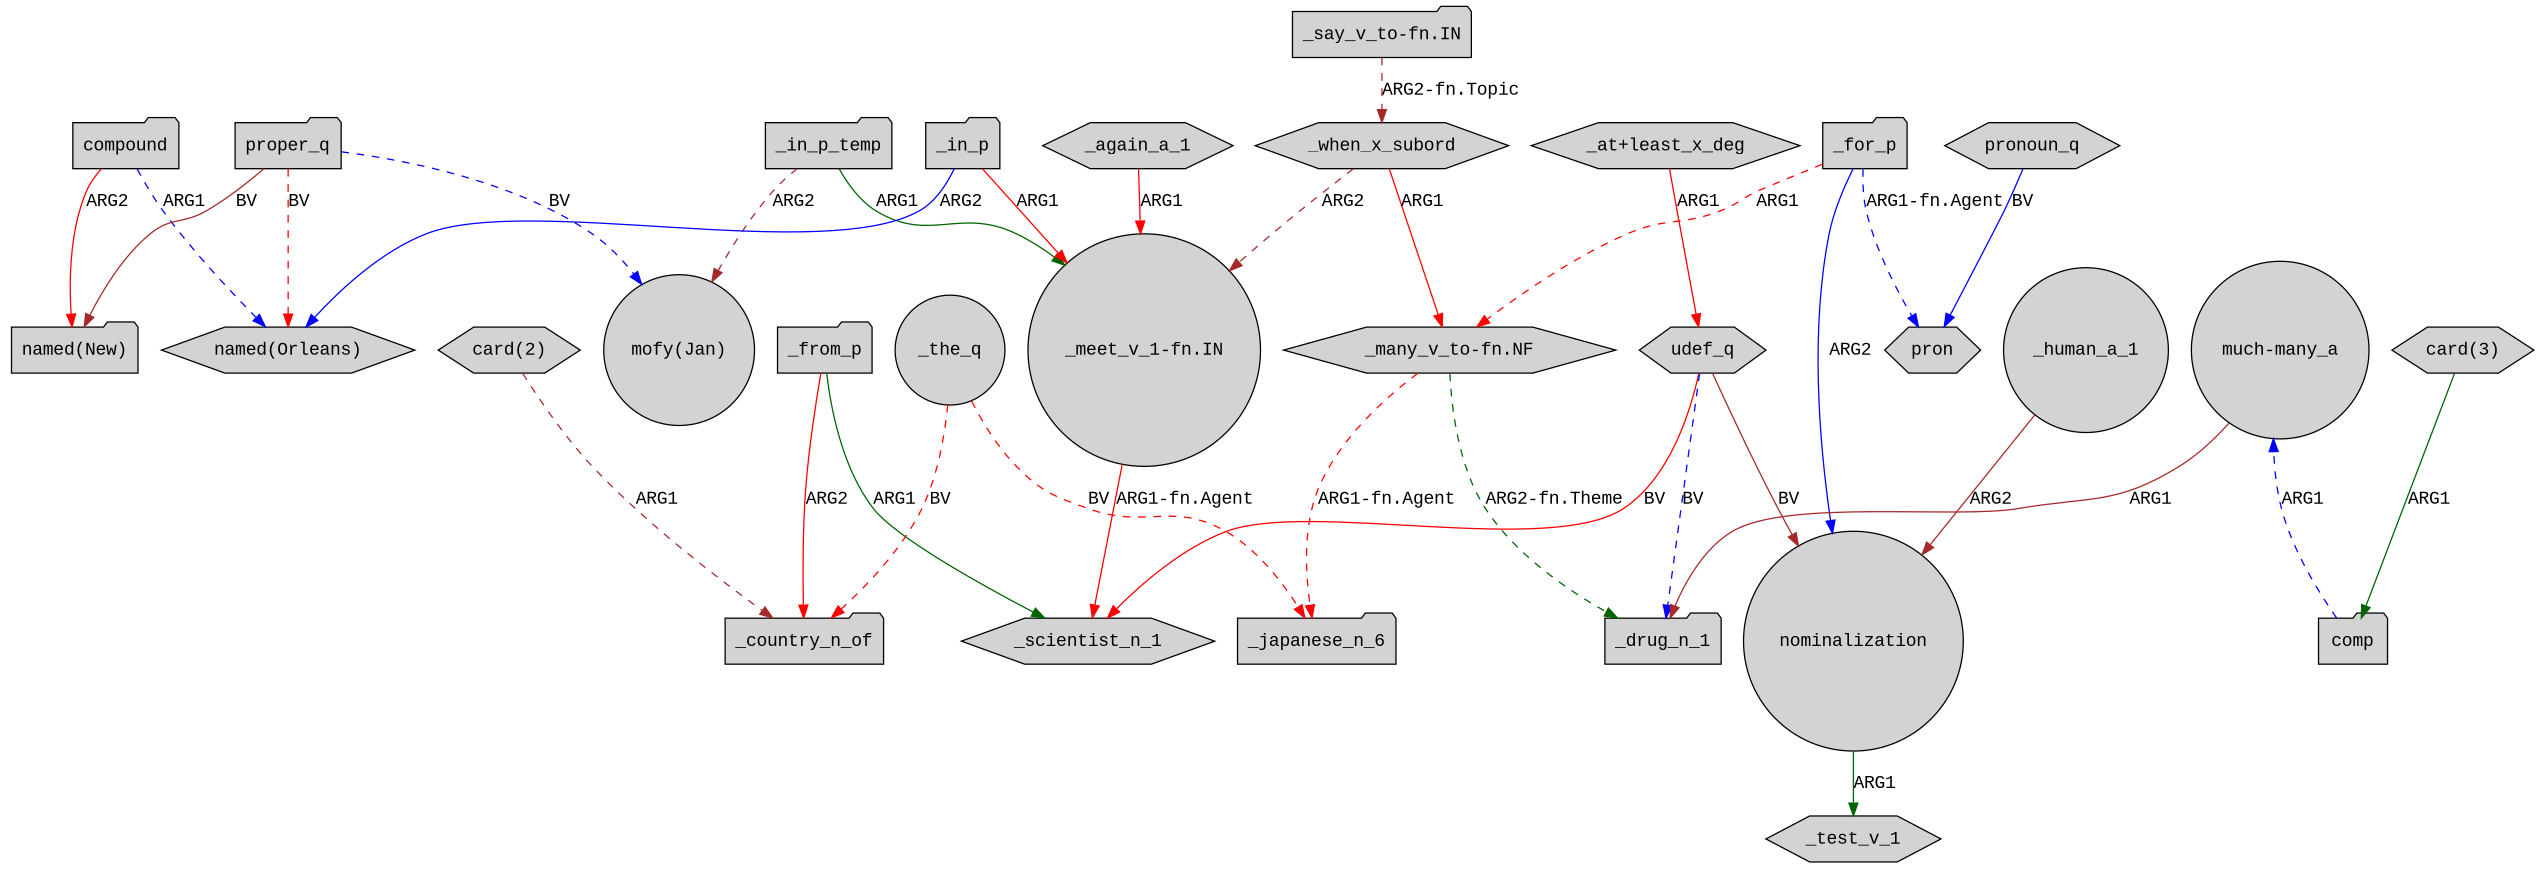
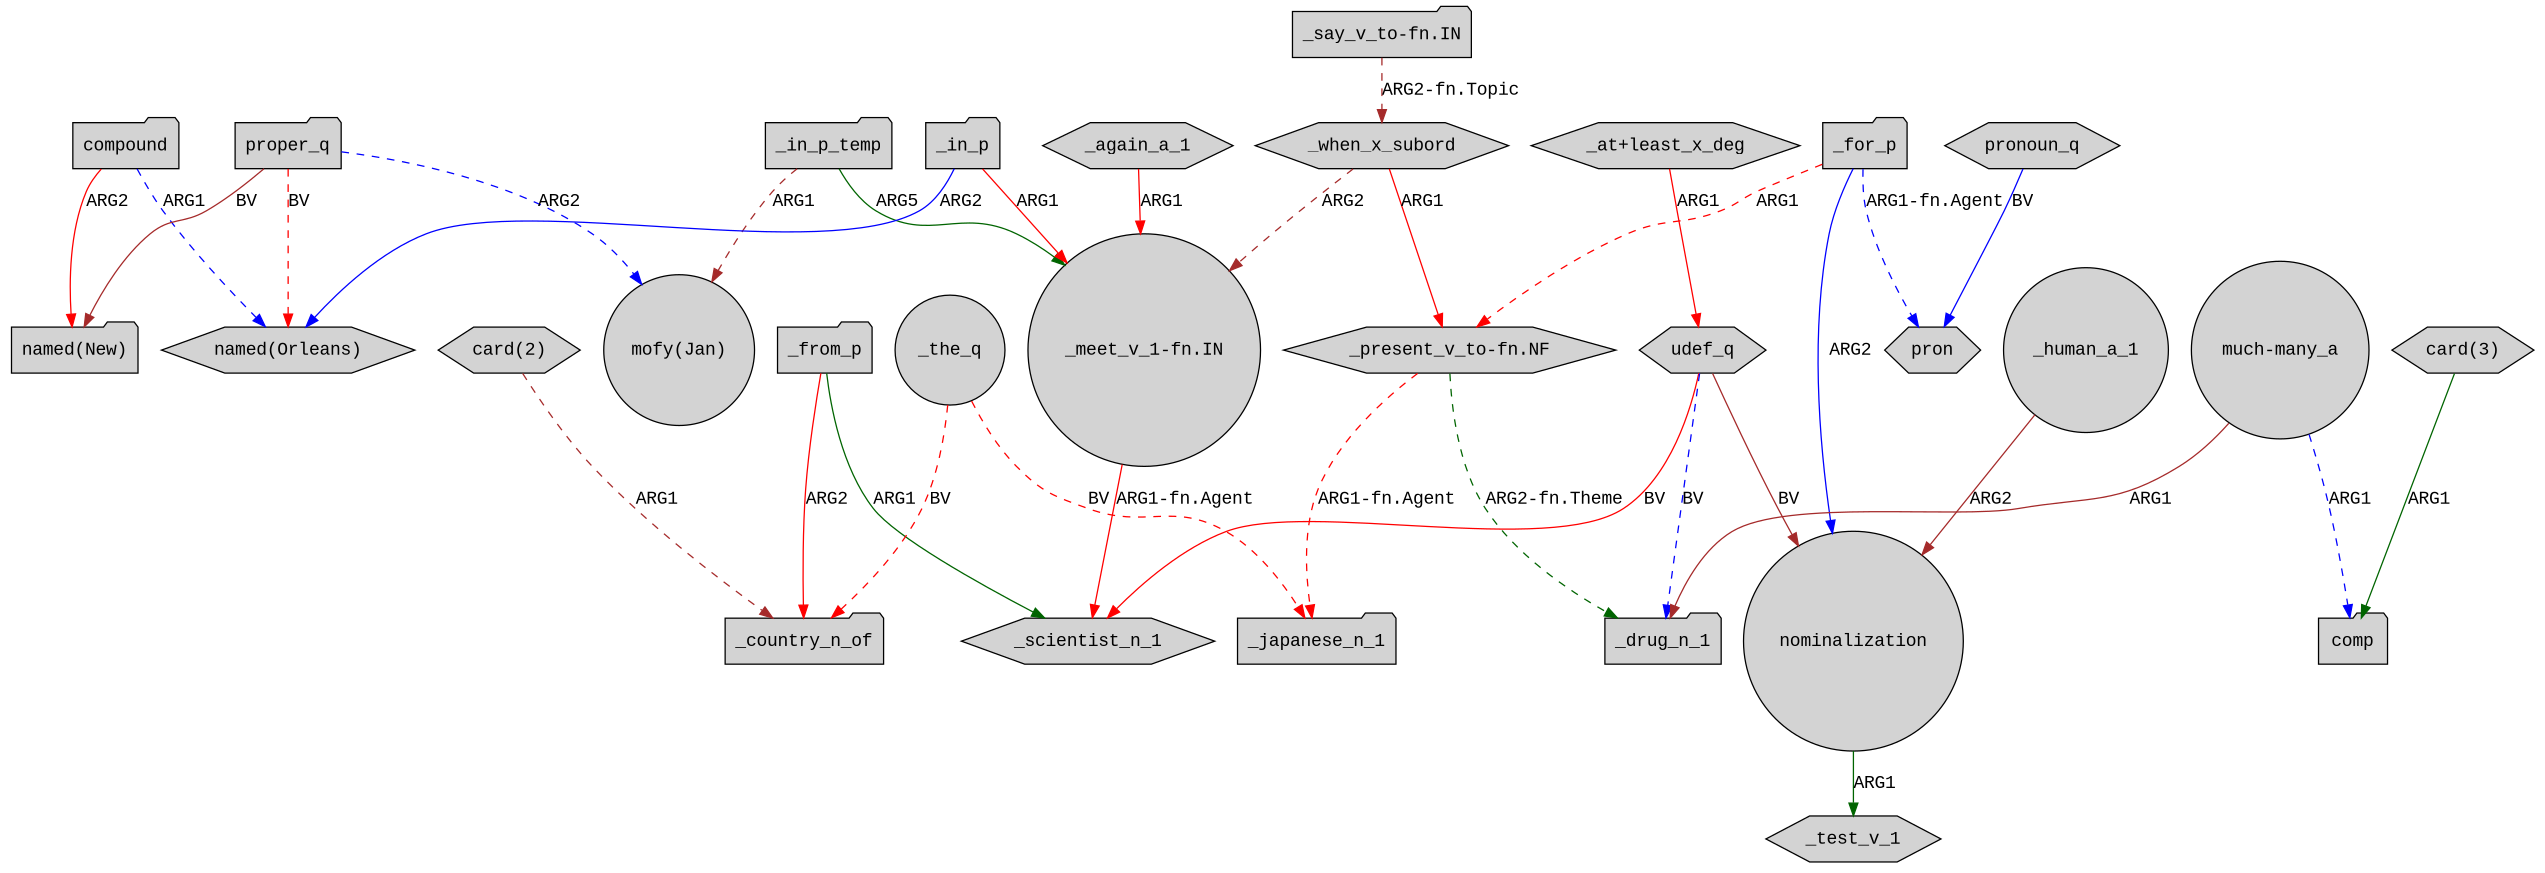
(560, 201) -> (560, 201)
(794, 201) -> (794, 201)
(898, 201) -> (898, 201)
(1450, 350) -> (1450, 350)
(2292, 540) -> (2332, 519)
(1317, 641) -> (1317, 641)
